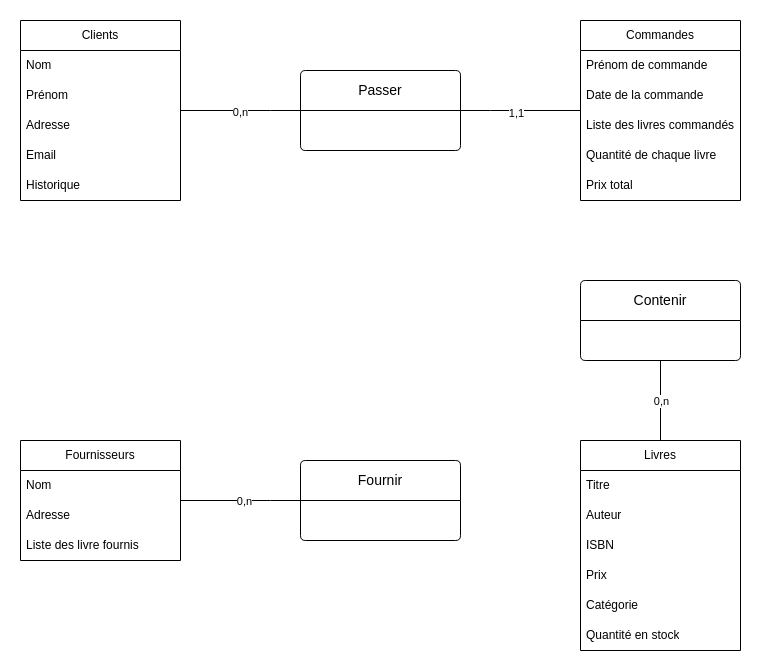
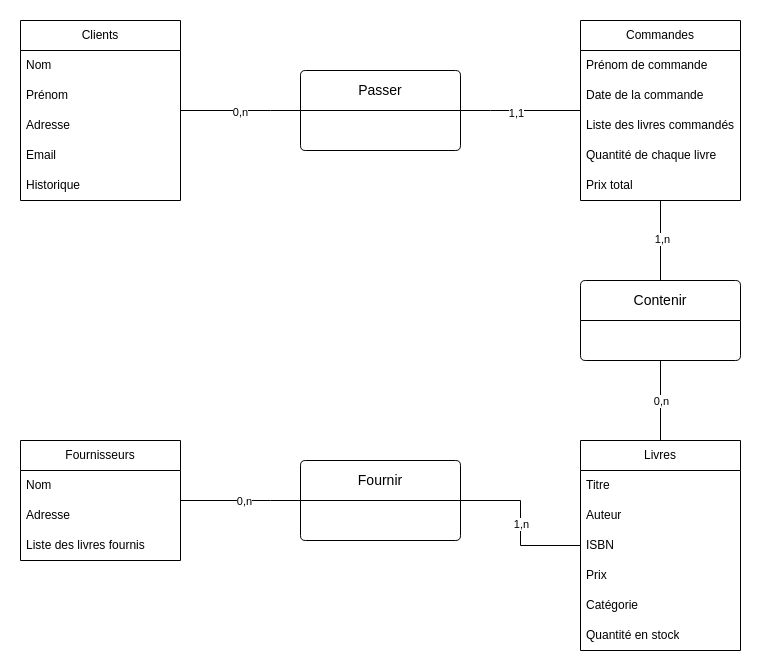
none -> (661, 241)
none -> (521, 526)
(93, 546) -> (96, 546)
